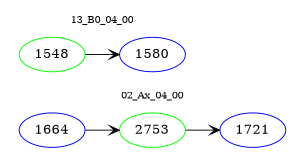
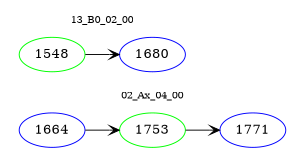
(102, 21) -> (102, 21)
(152, 55) -> (152, 55)
(152, 130) -> (152, 130)
(253, 130) -> (253, 130)
